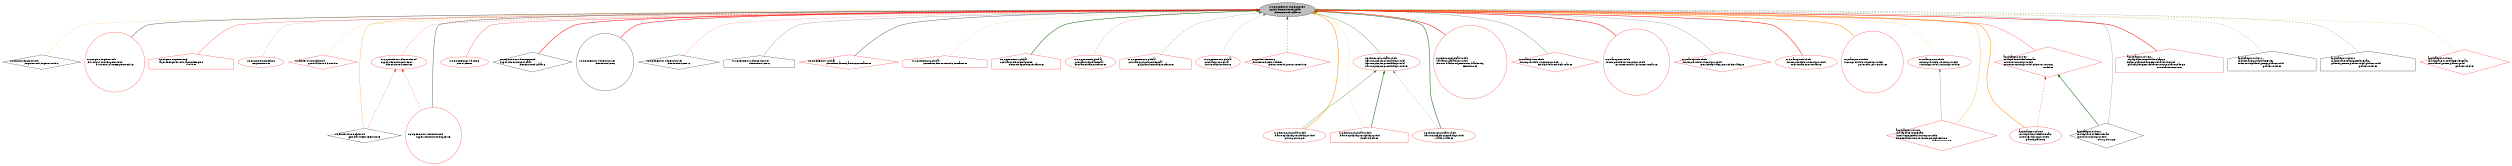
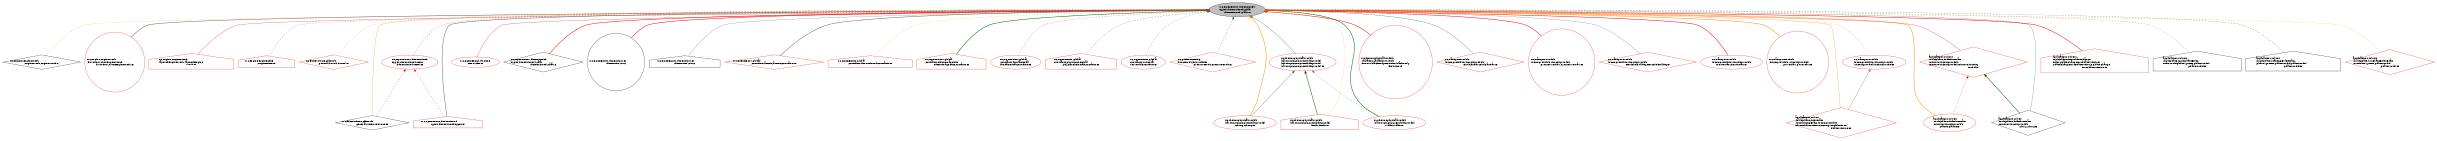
(261, 62) -> (267, 62)
(679, 62) -> none
(434, 136) -> (448, 123)
